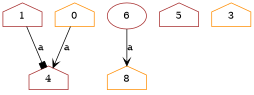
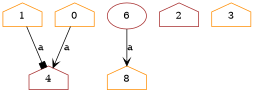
(22, 16) -> (22, 16)
(179, 16) -> (179, 16)
